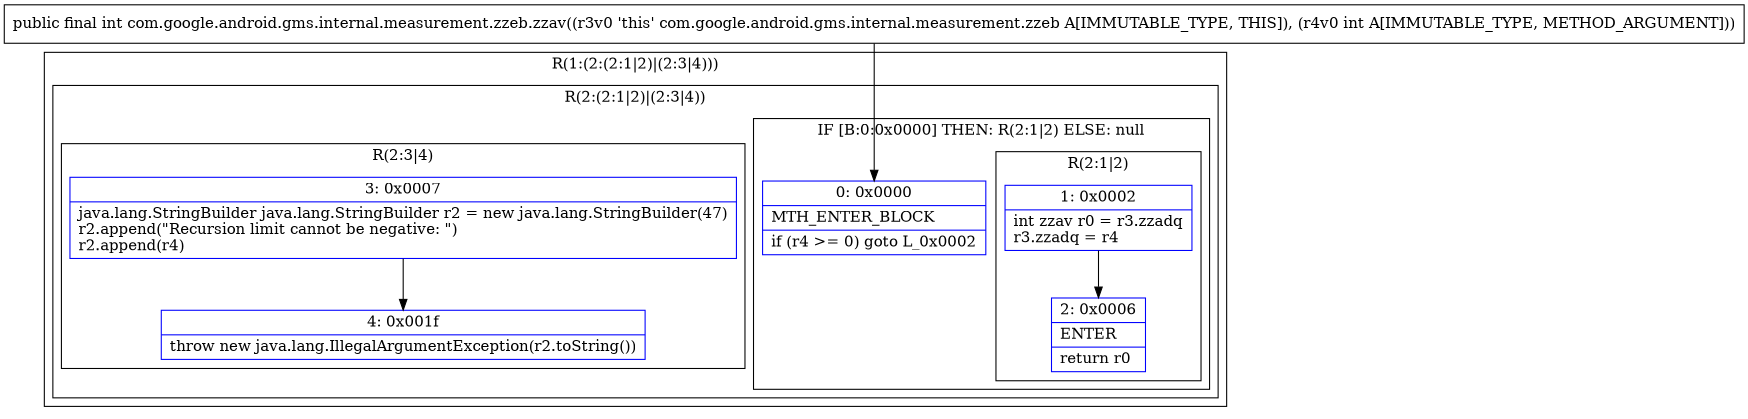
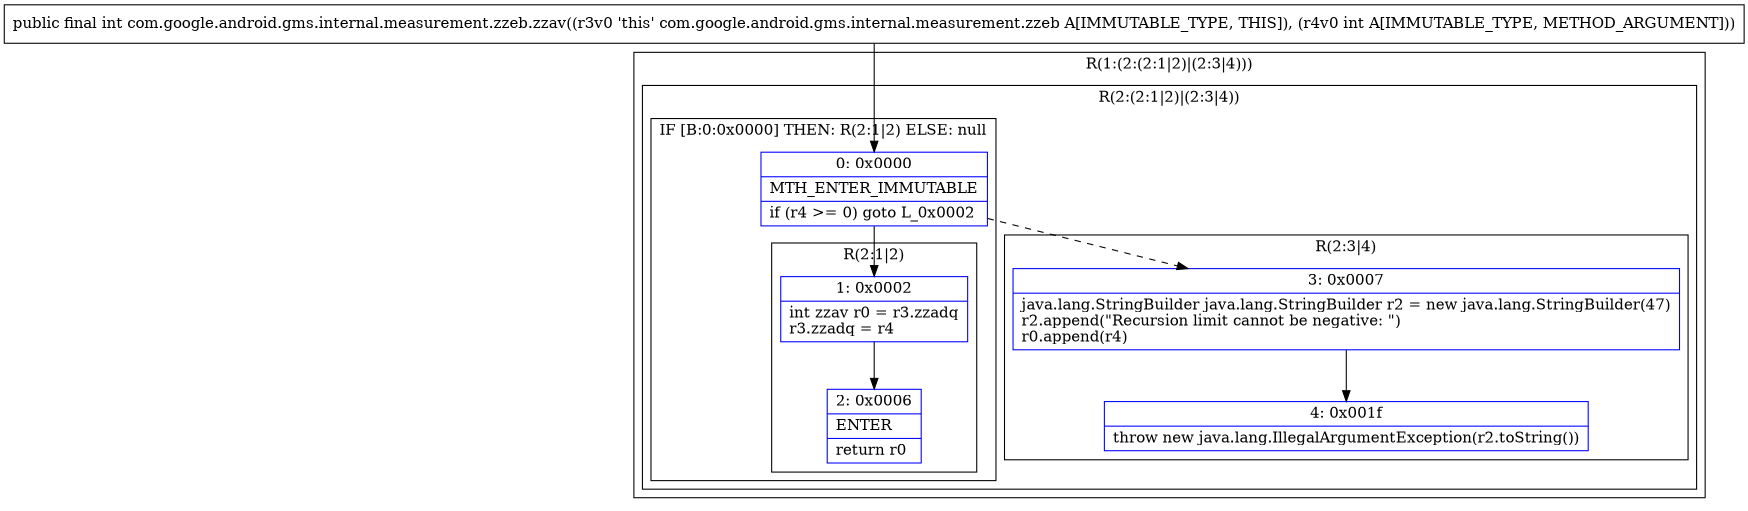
(853, 217) -> (874, 189)
none -> (1083, 242)
(132, 246) -> (1075, 337)
none -> (874, 250)
